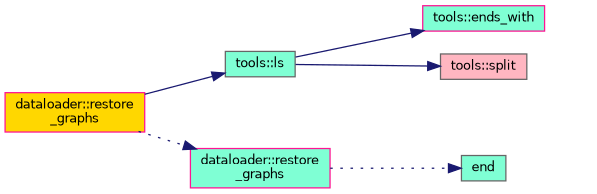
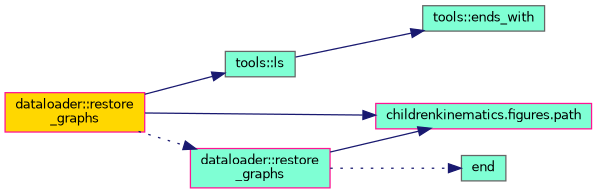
(484, 18) -> (484, 18)
(484, 67) -> none
none -> (484, 116)
